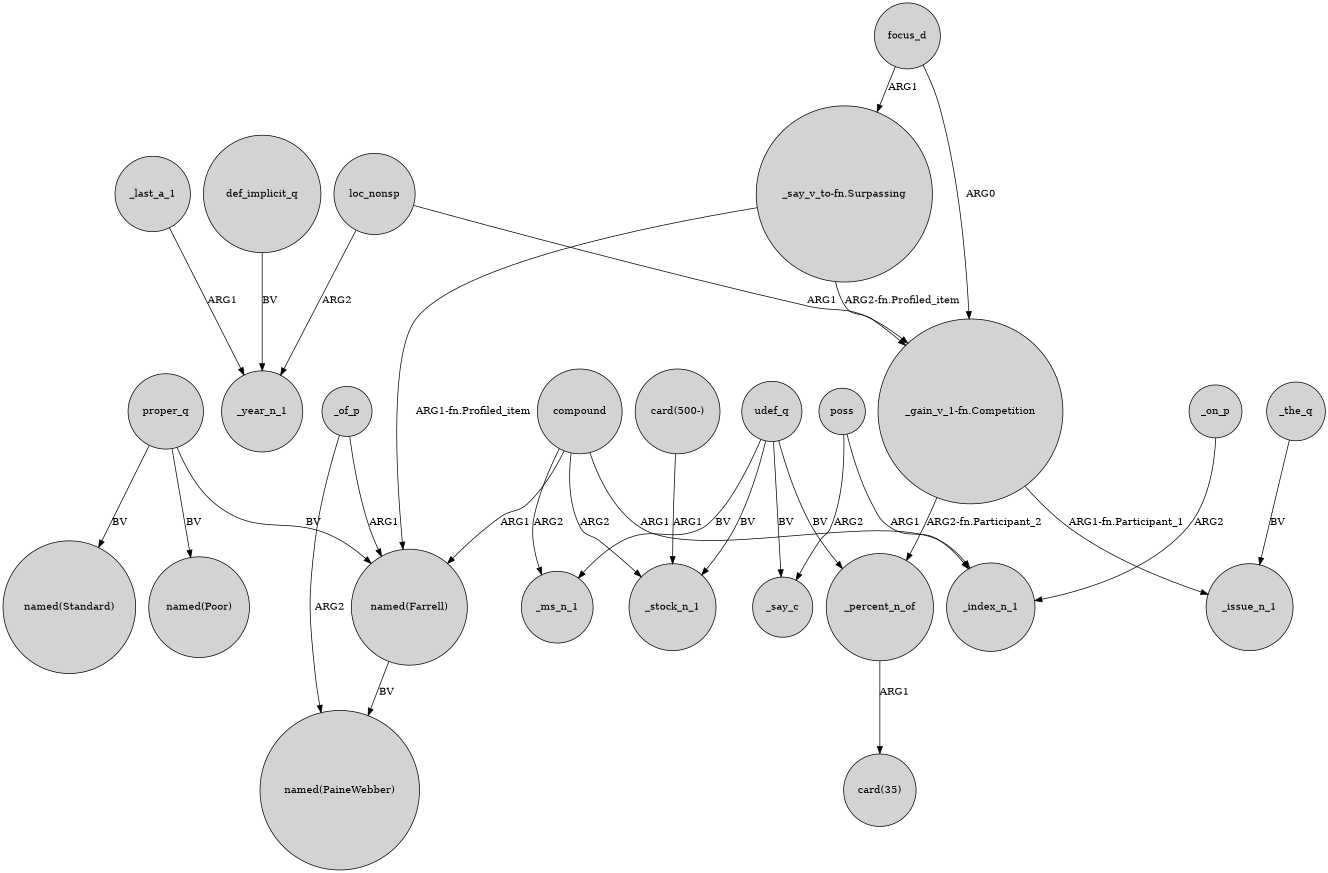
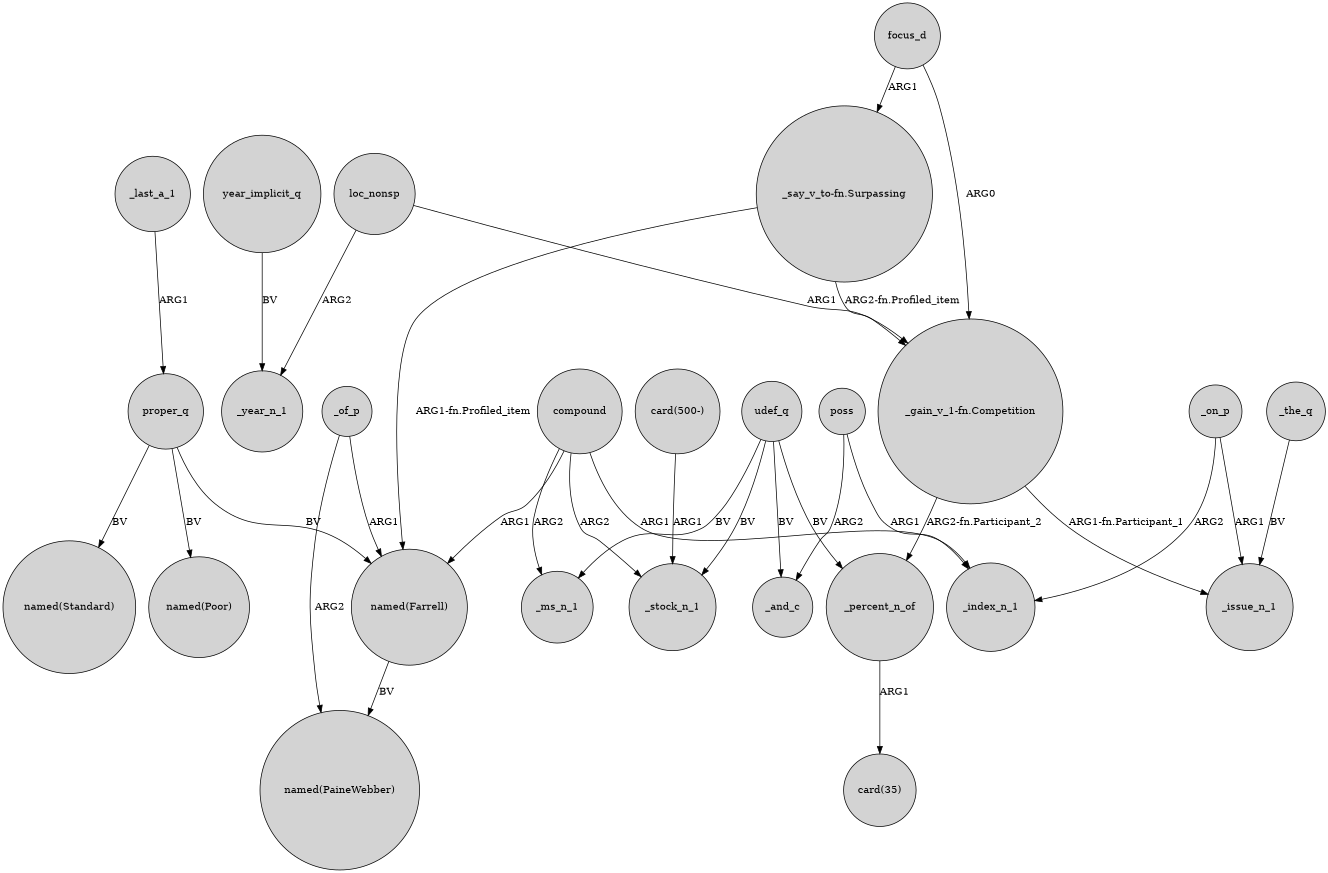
(262, 194) -> (262, 194)
(205, 298) -> (159, 299)
none -> (1231, 497)
(783, 607) -> (783, 607)
